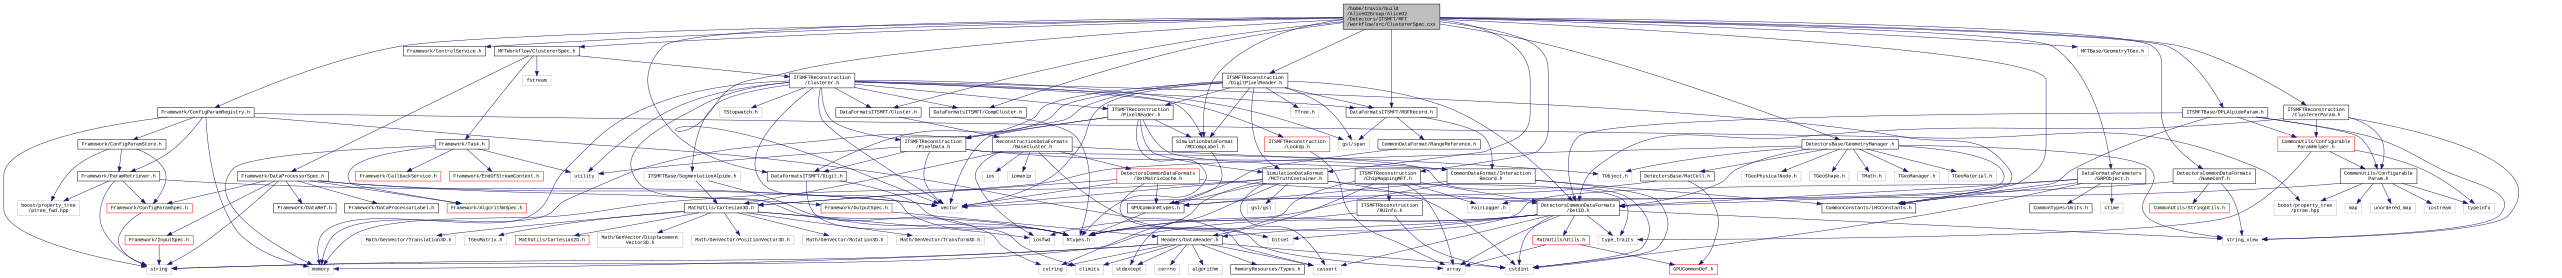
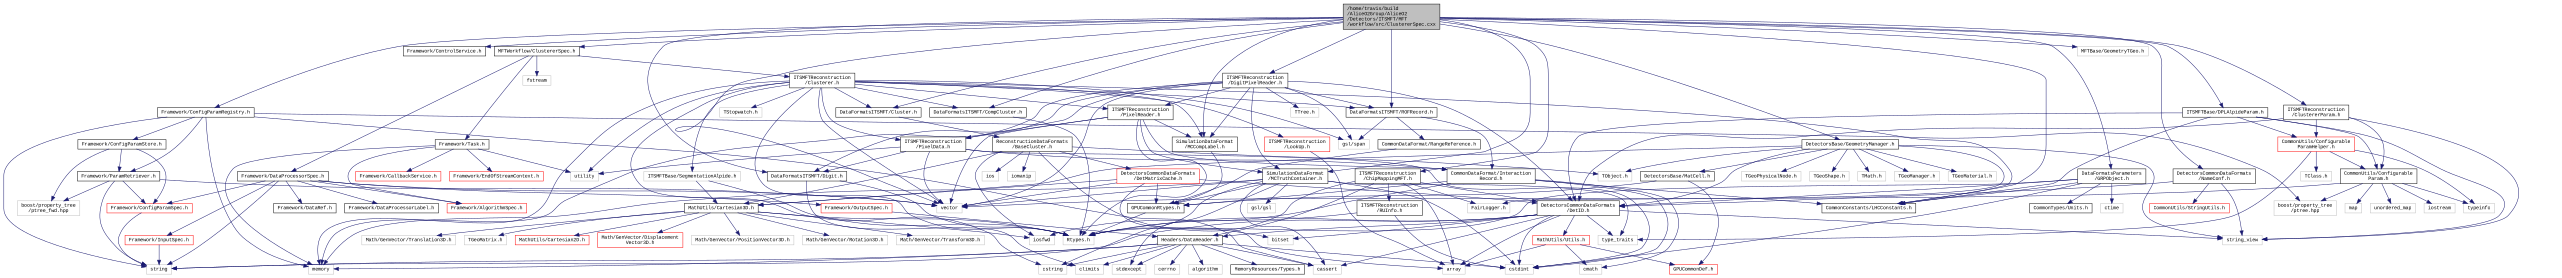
none -> (2316, 176)
(640, 240) -> (640, 240)
none -> (1591, 269)
